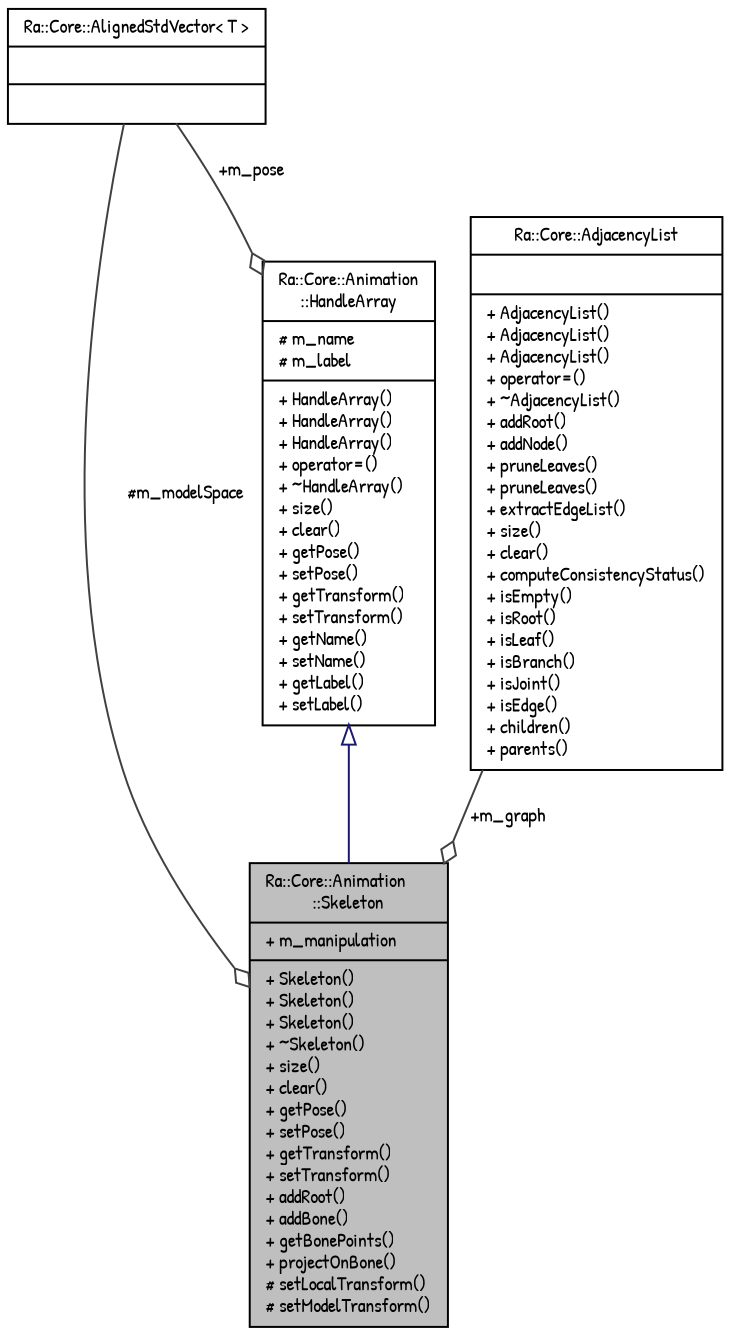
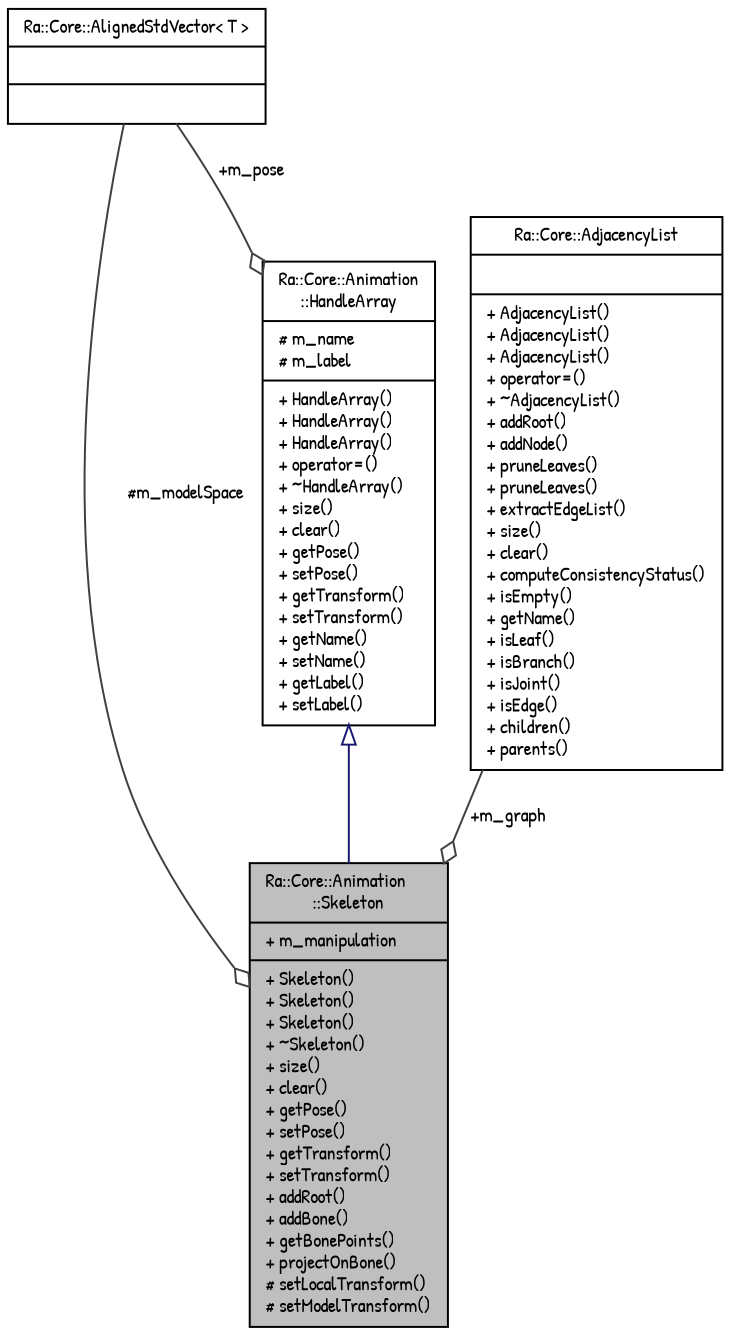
(522, 618) -> (532, 618)
